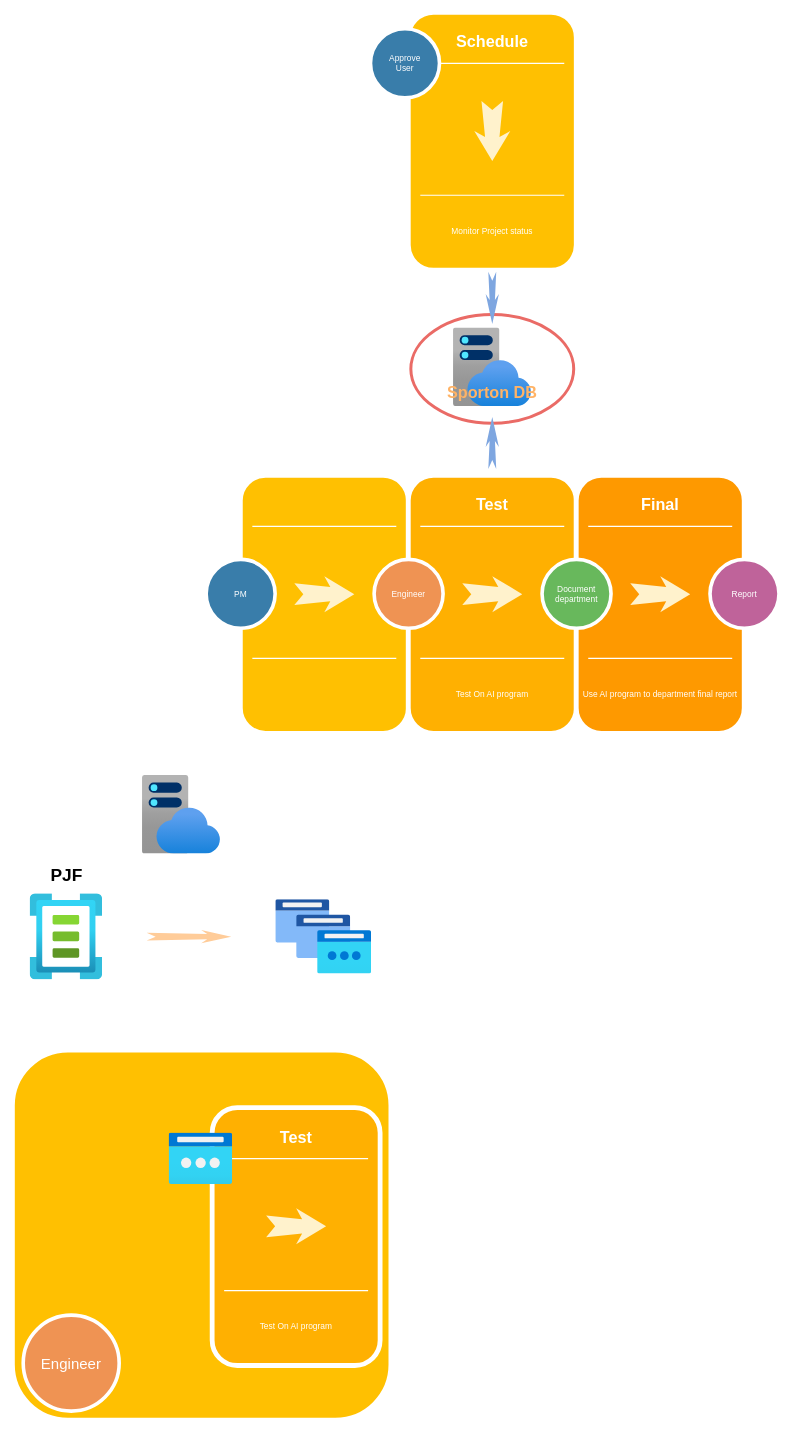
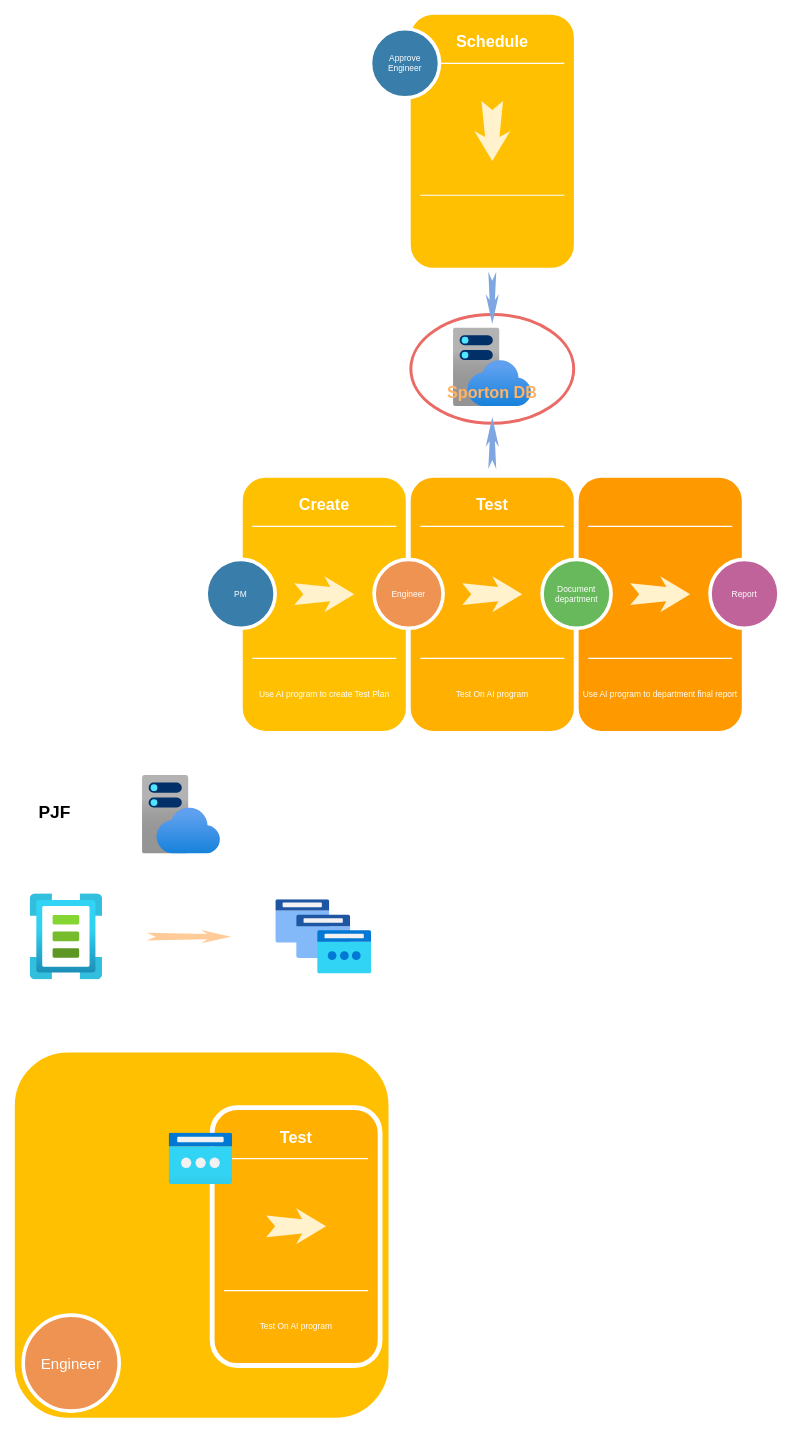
(405, 63) -> (405, 63)
(492, 231) -> none
none -> (324, 506)
(660, 506) -> none
none -> (324, 695)
(66, 876) -> (54, 813)
